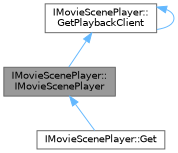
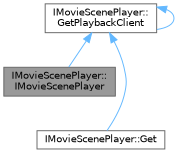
(85, 117) -> (126, 87)
